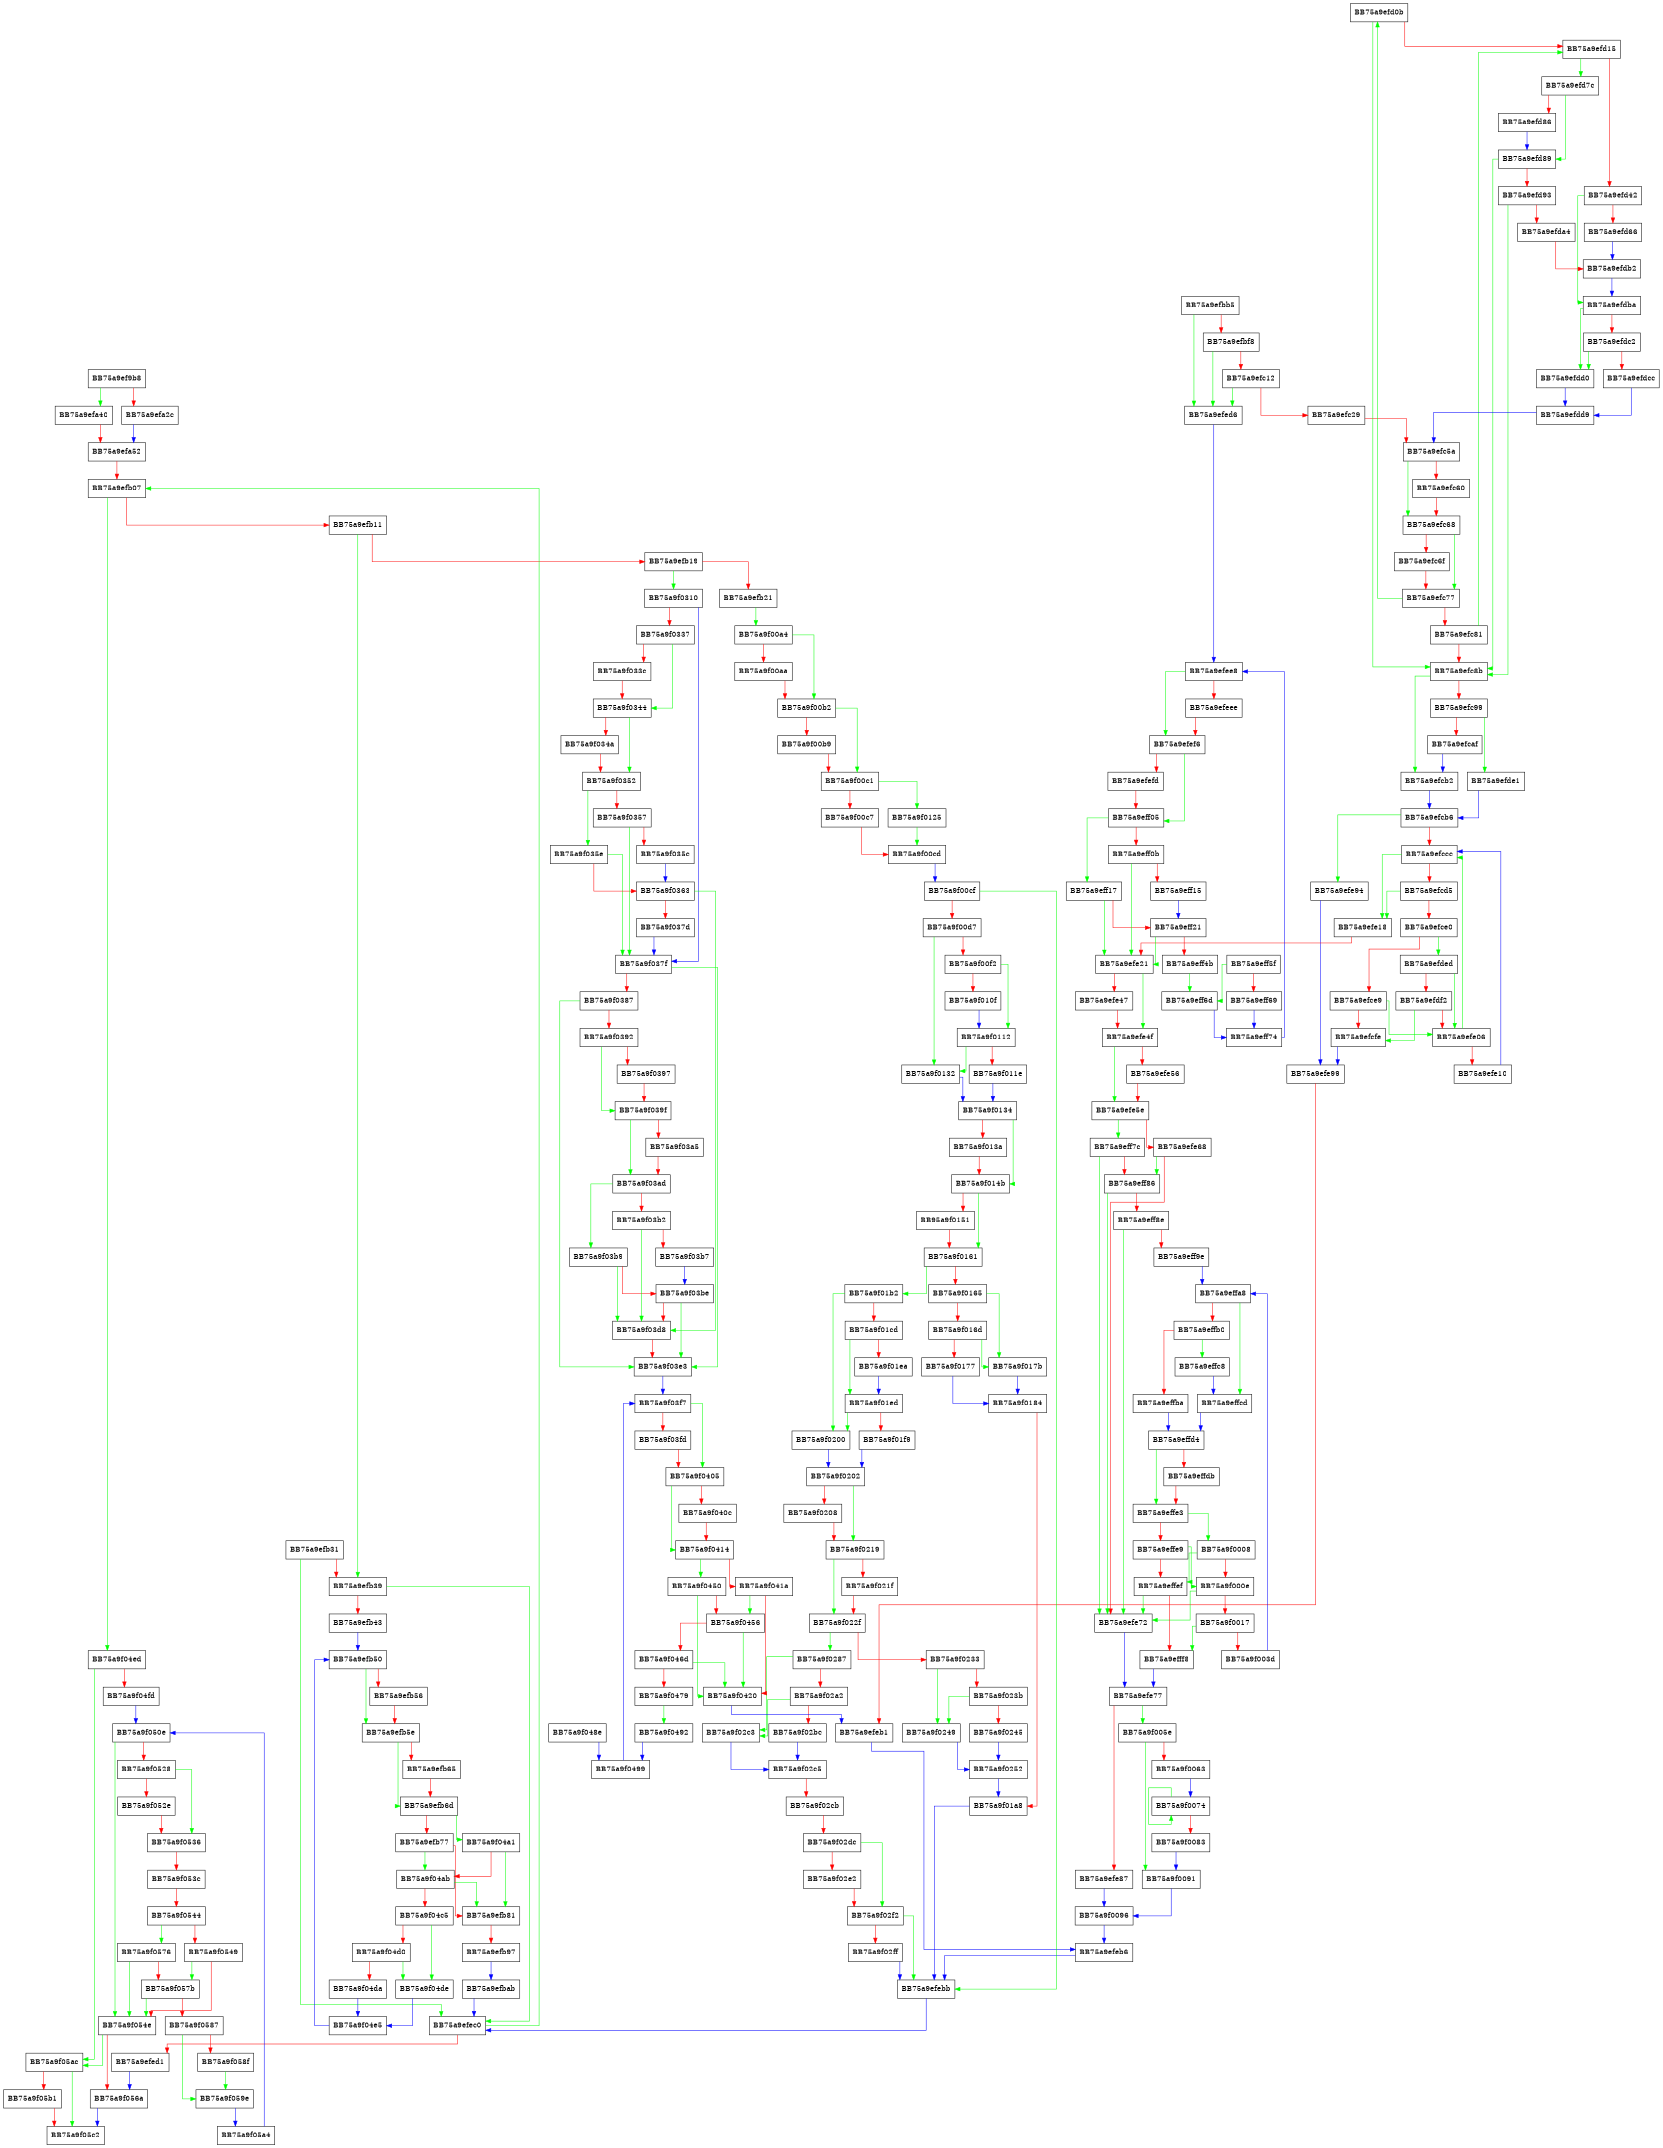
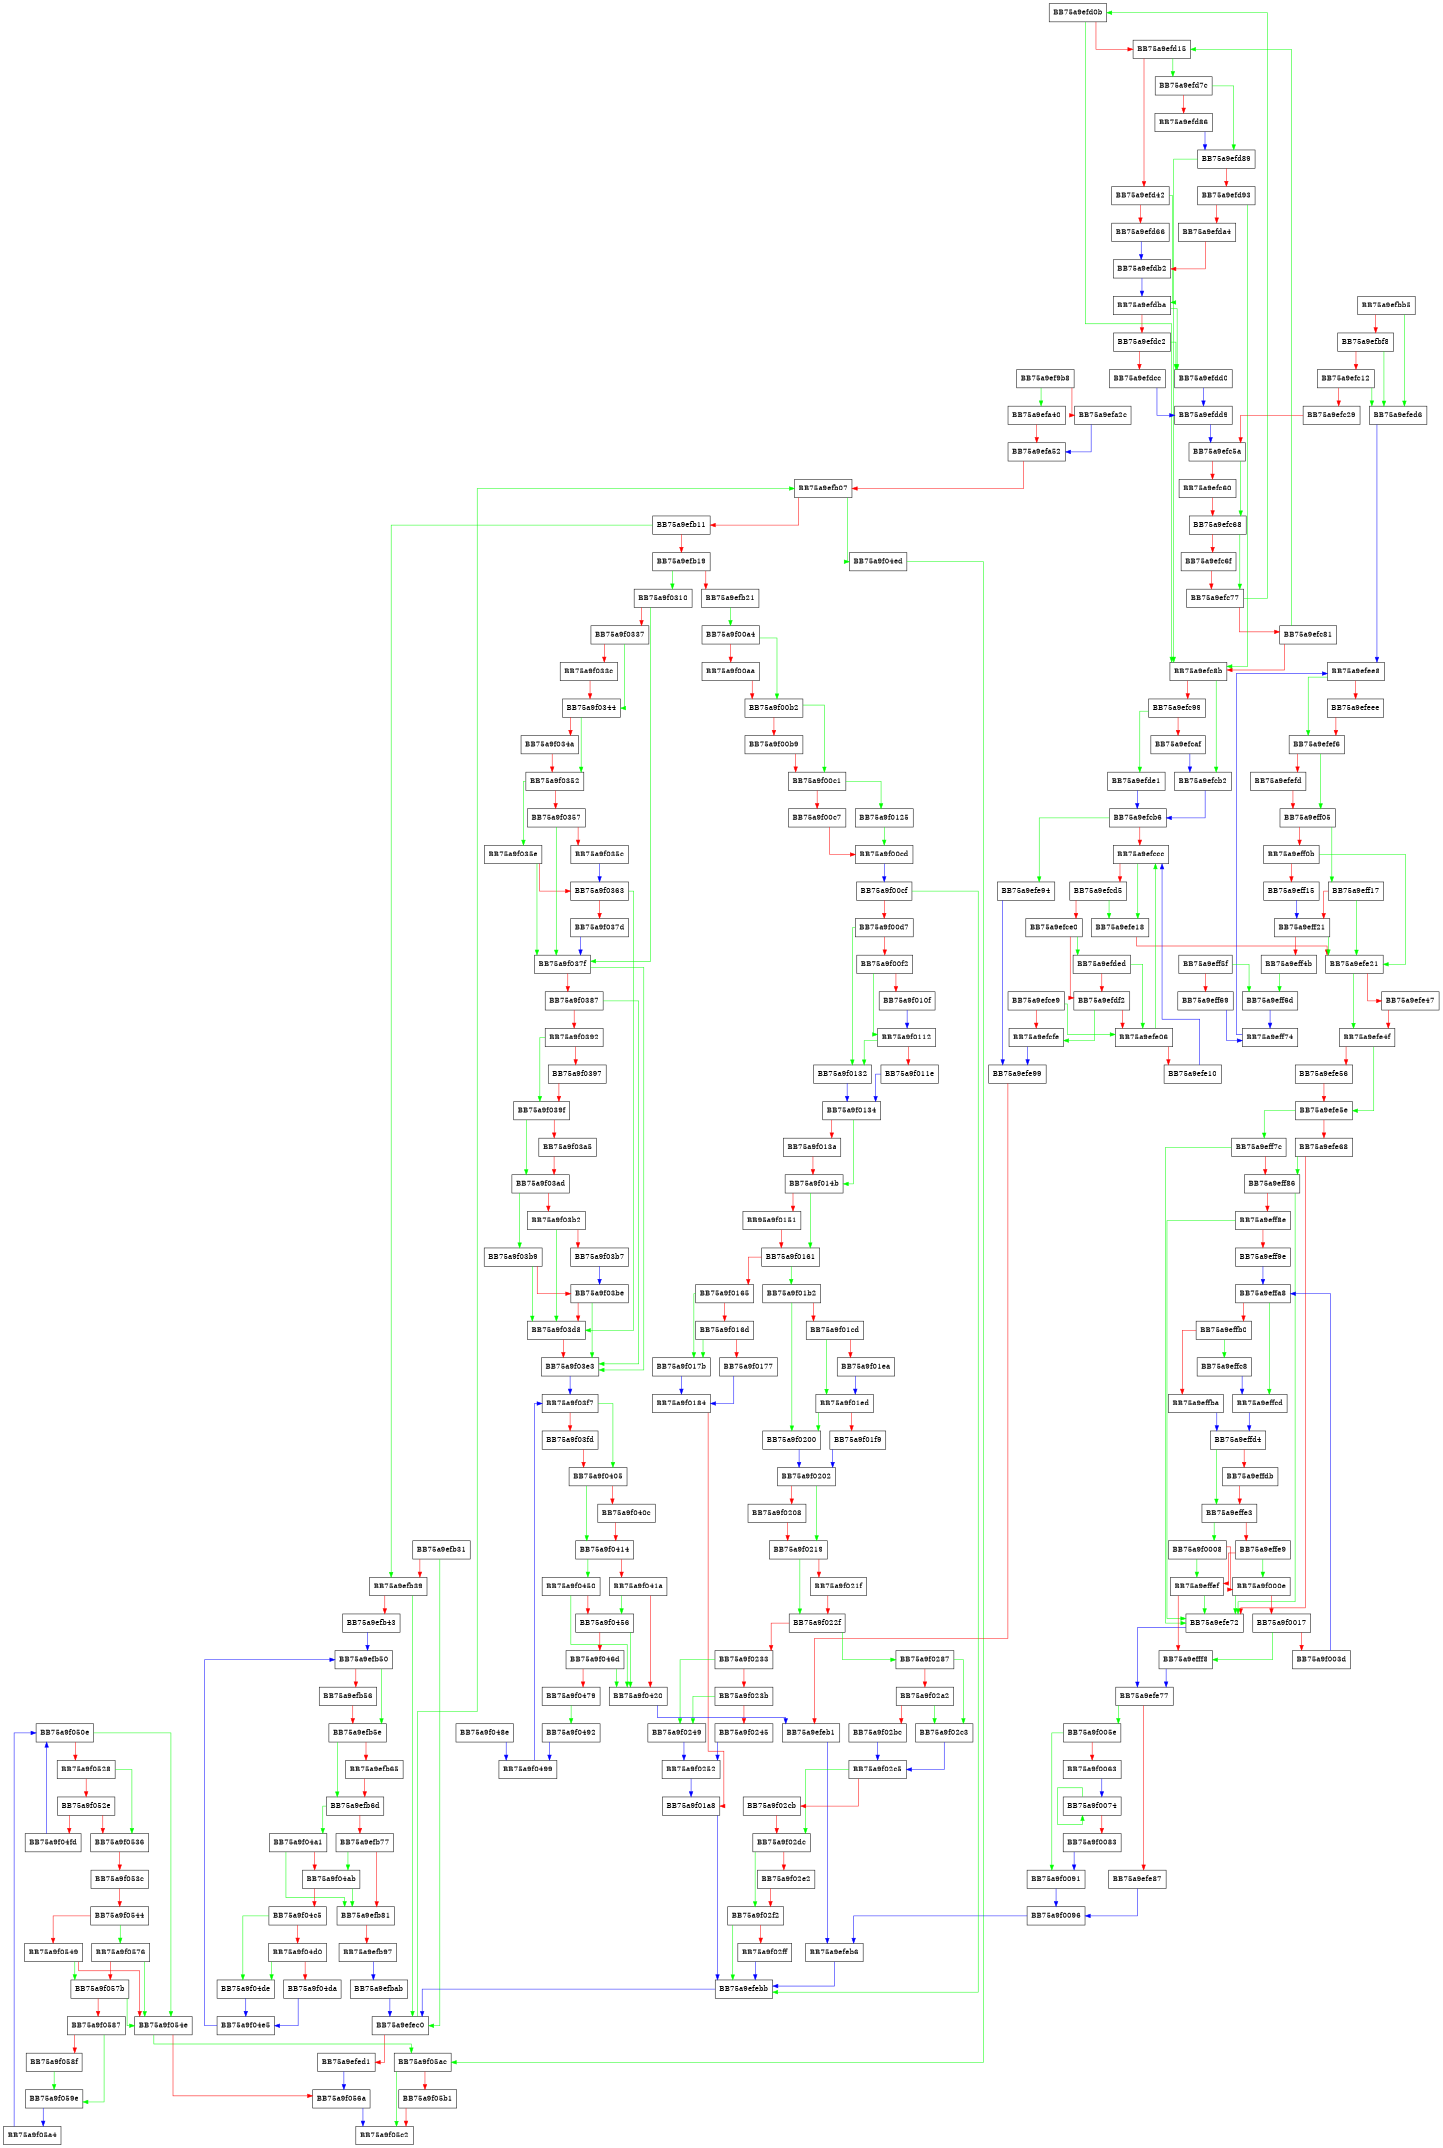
(698, 795) -> (651, 812)
(1382, 949) -> (1070, 968)
(124, 1675) -> (69, 1822)
none -> (805, 1777)
